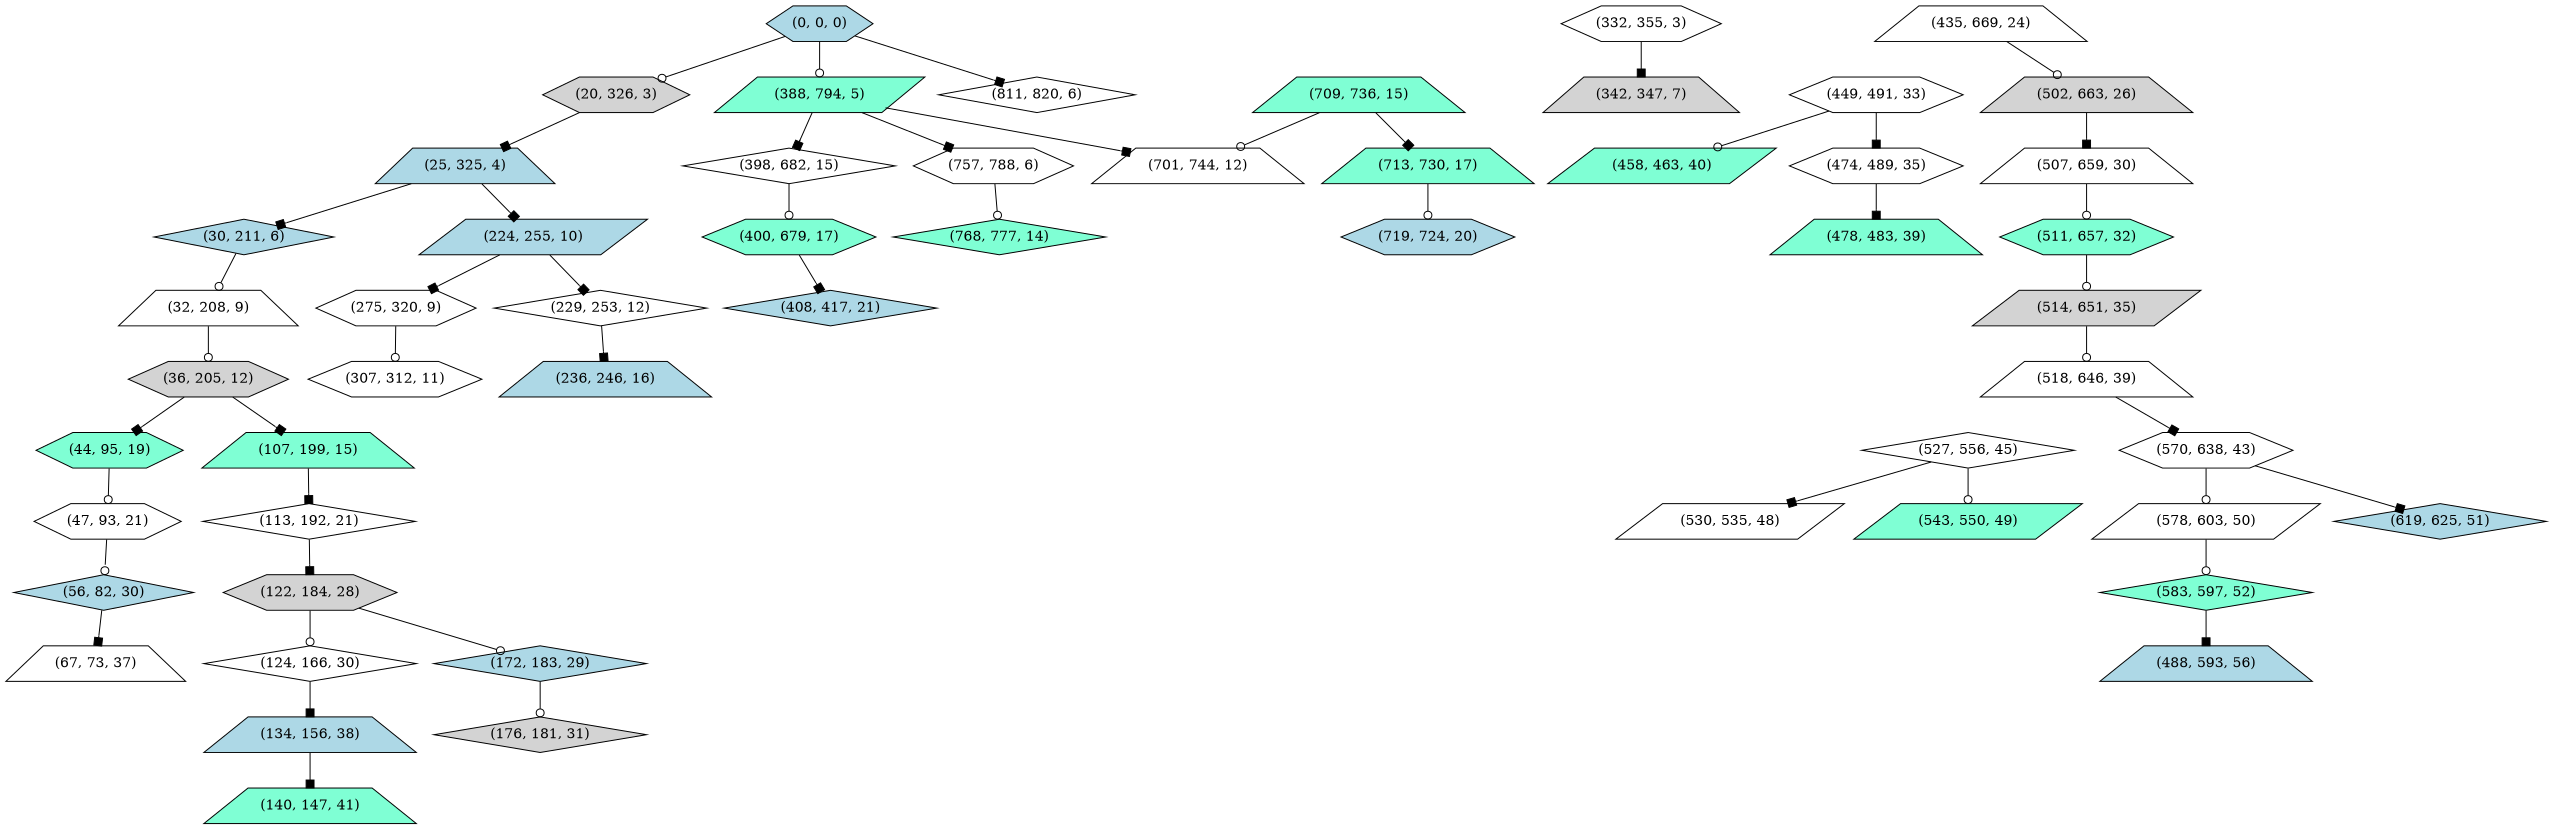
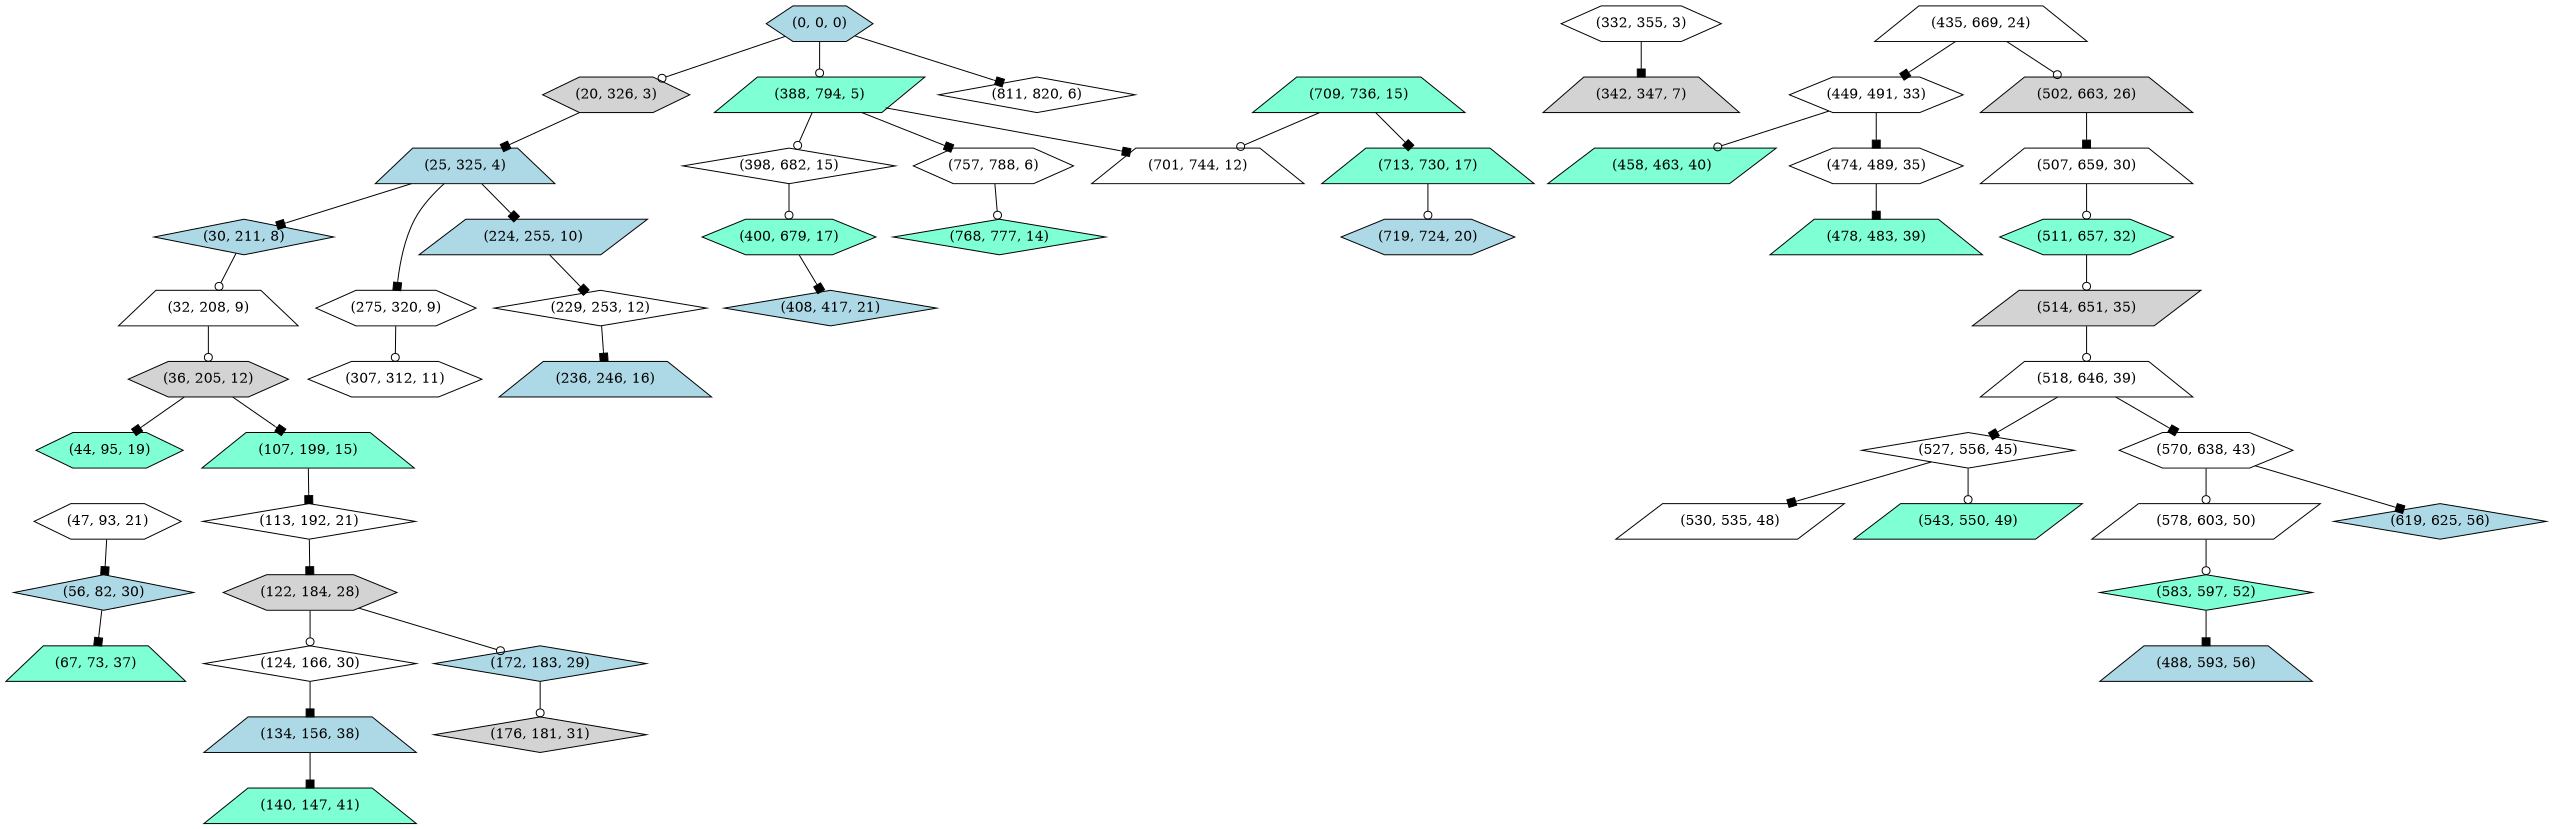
none -> (1933, 56)
(806, 127) -> (806, 127)
(244, 237) -> (244, 237)
(469, 270) -> (411, 227)
none -> (2028, 414)
(109, 482) -> none
(2440, 521) -> (2440, 521)
(106, 552) -> (106, 552)
(96, 664) -> (96, 664)
